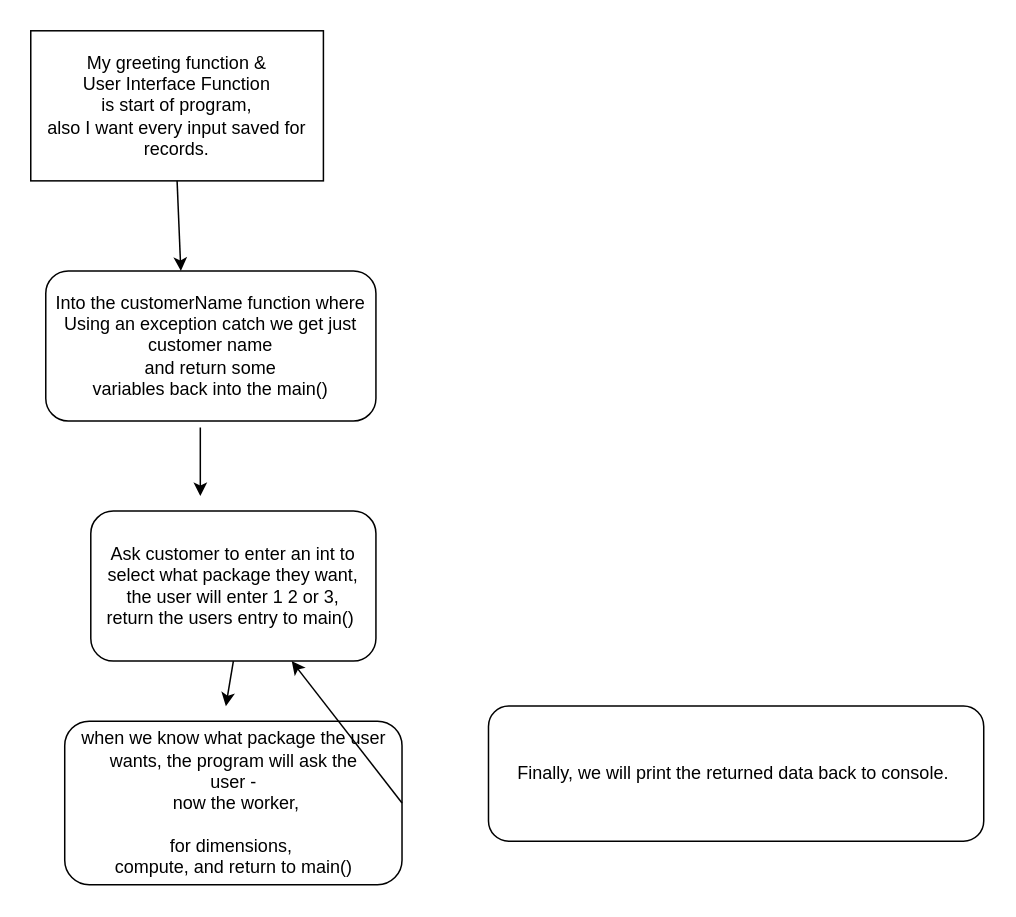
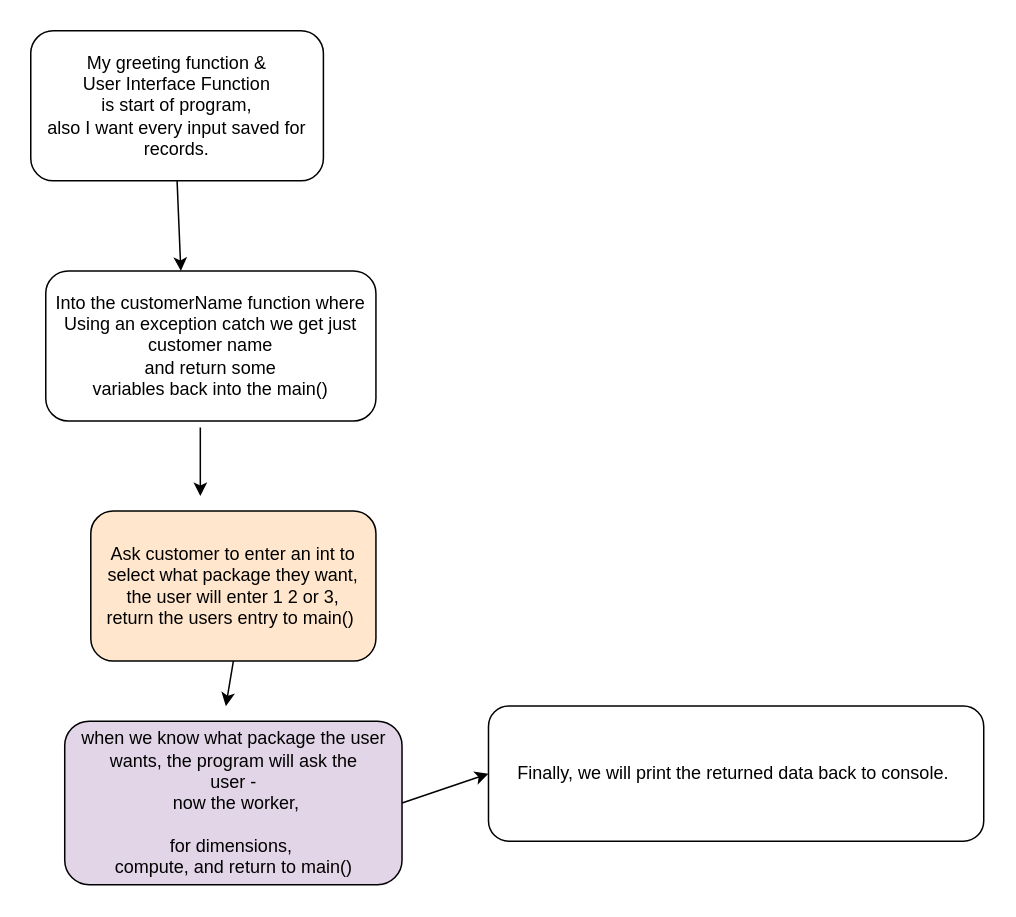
(177, 106) -> (177, 106)
(233, 586) -> (233, 586)
(350, 735) -> (440, 790)
(233, 803) -> (233, 803)
